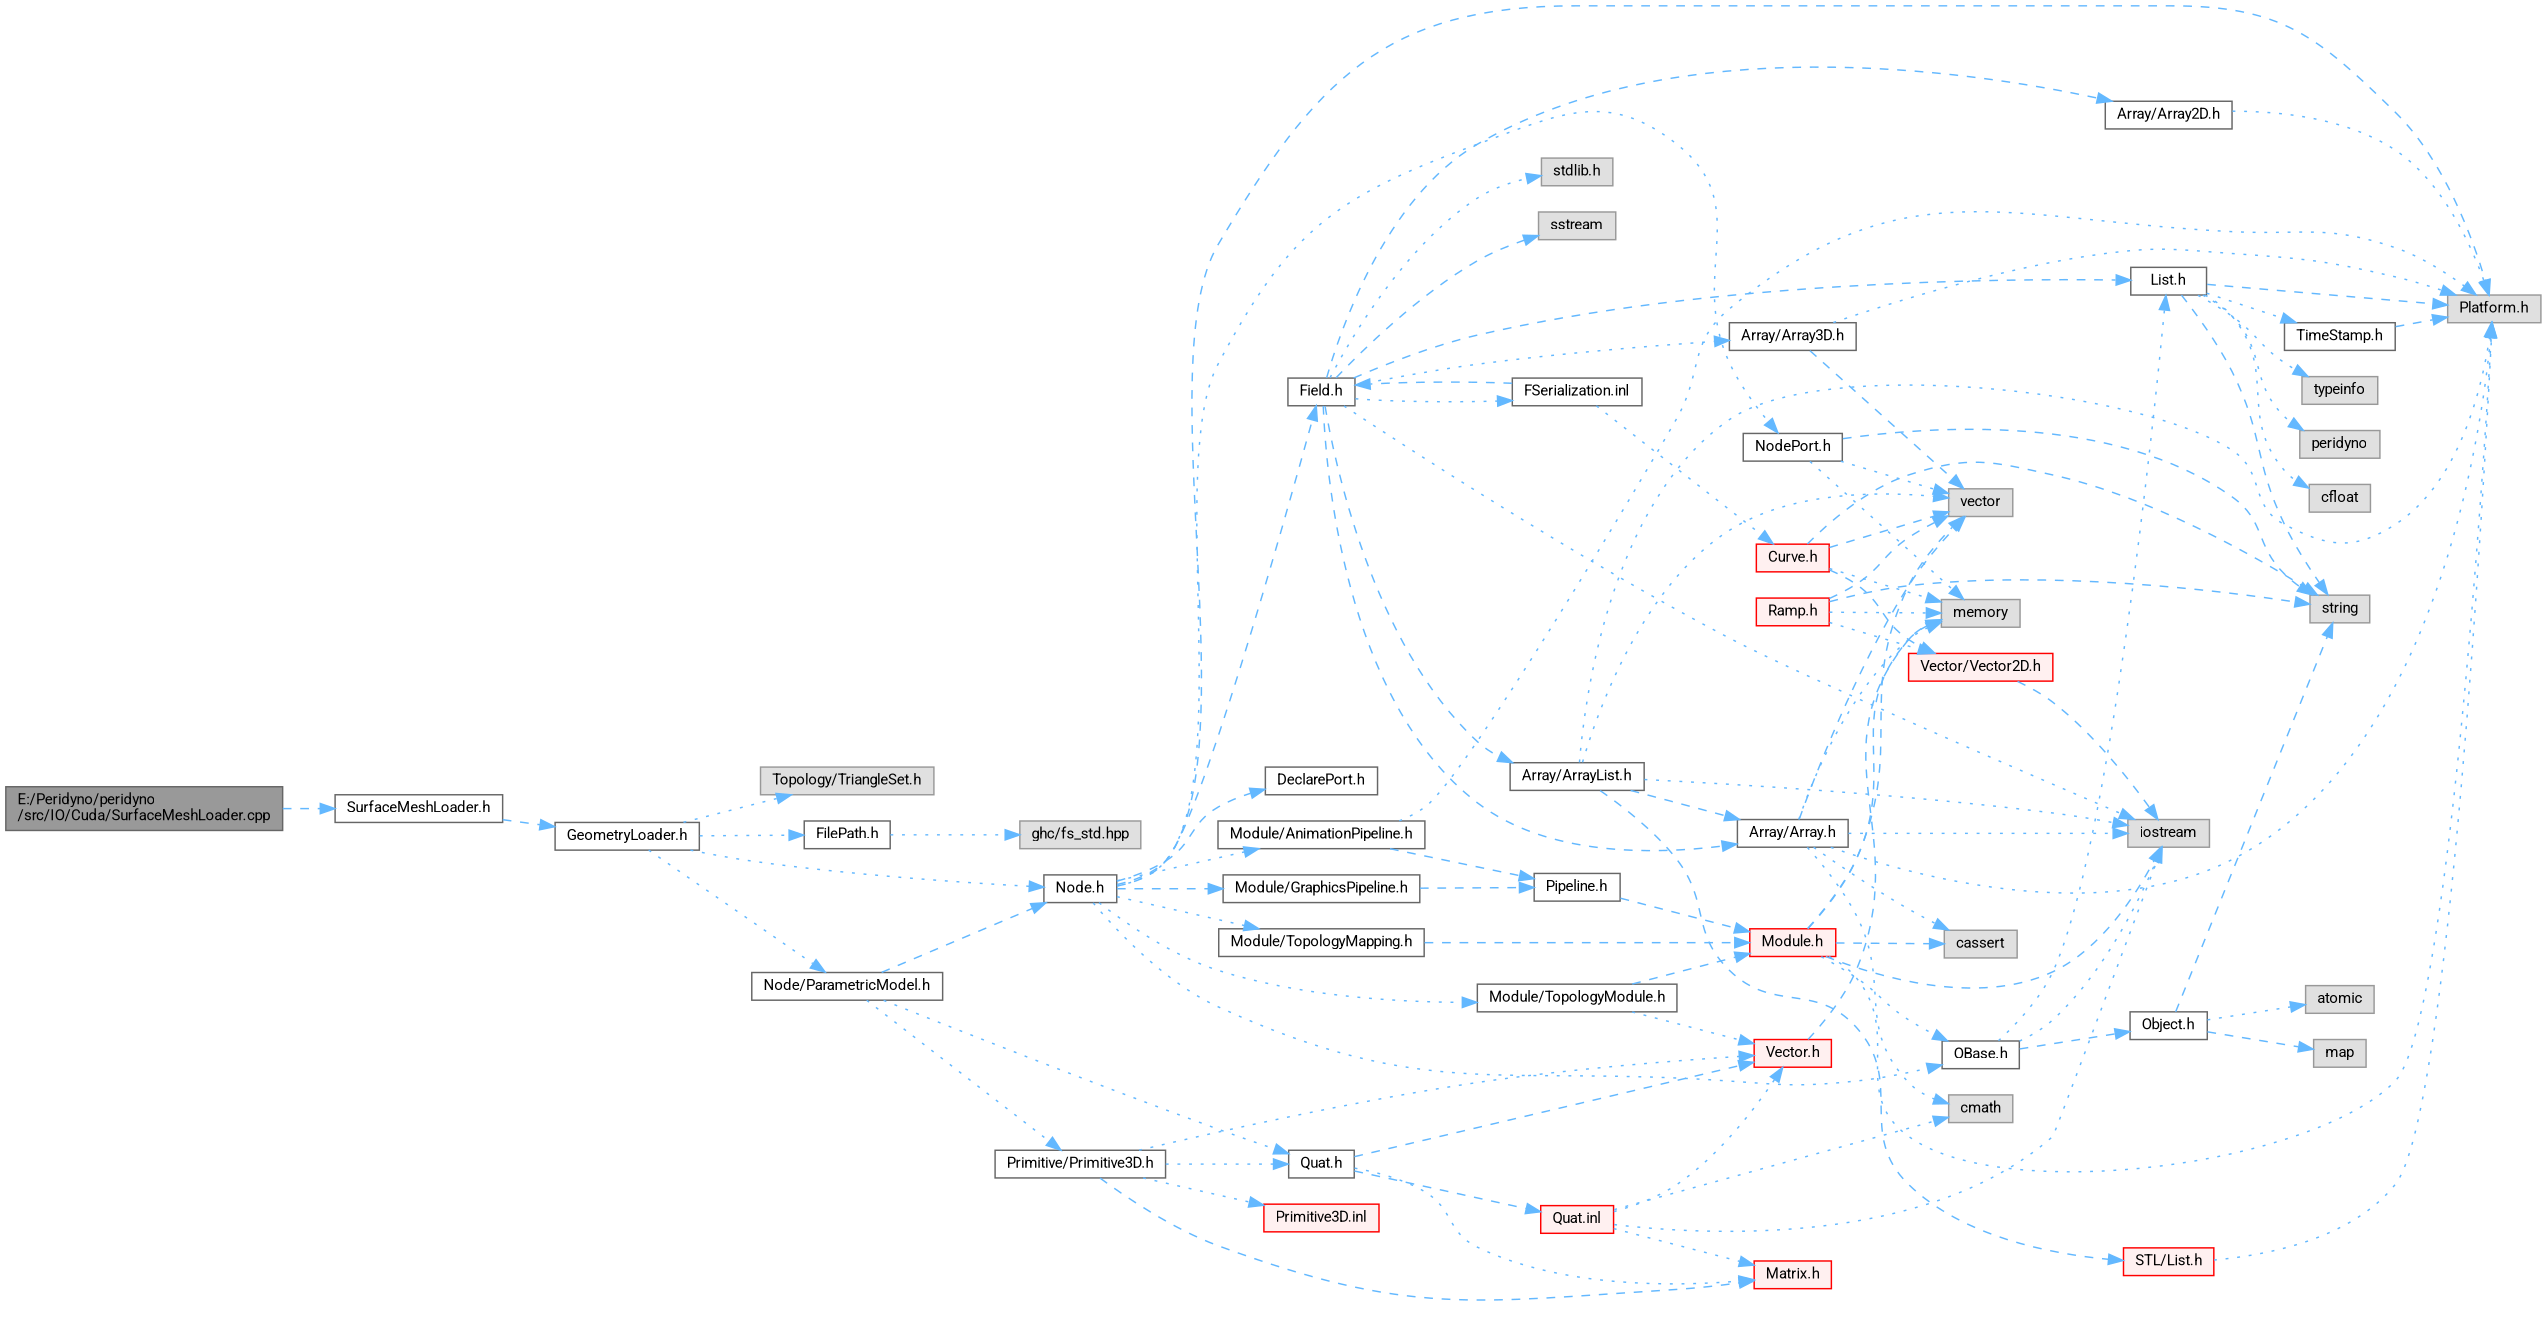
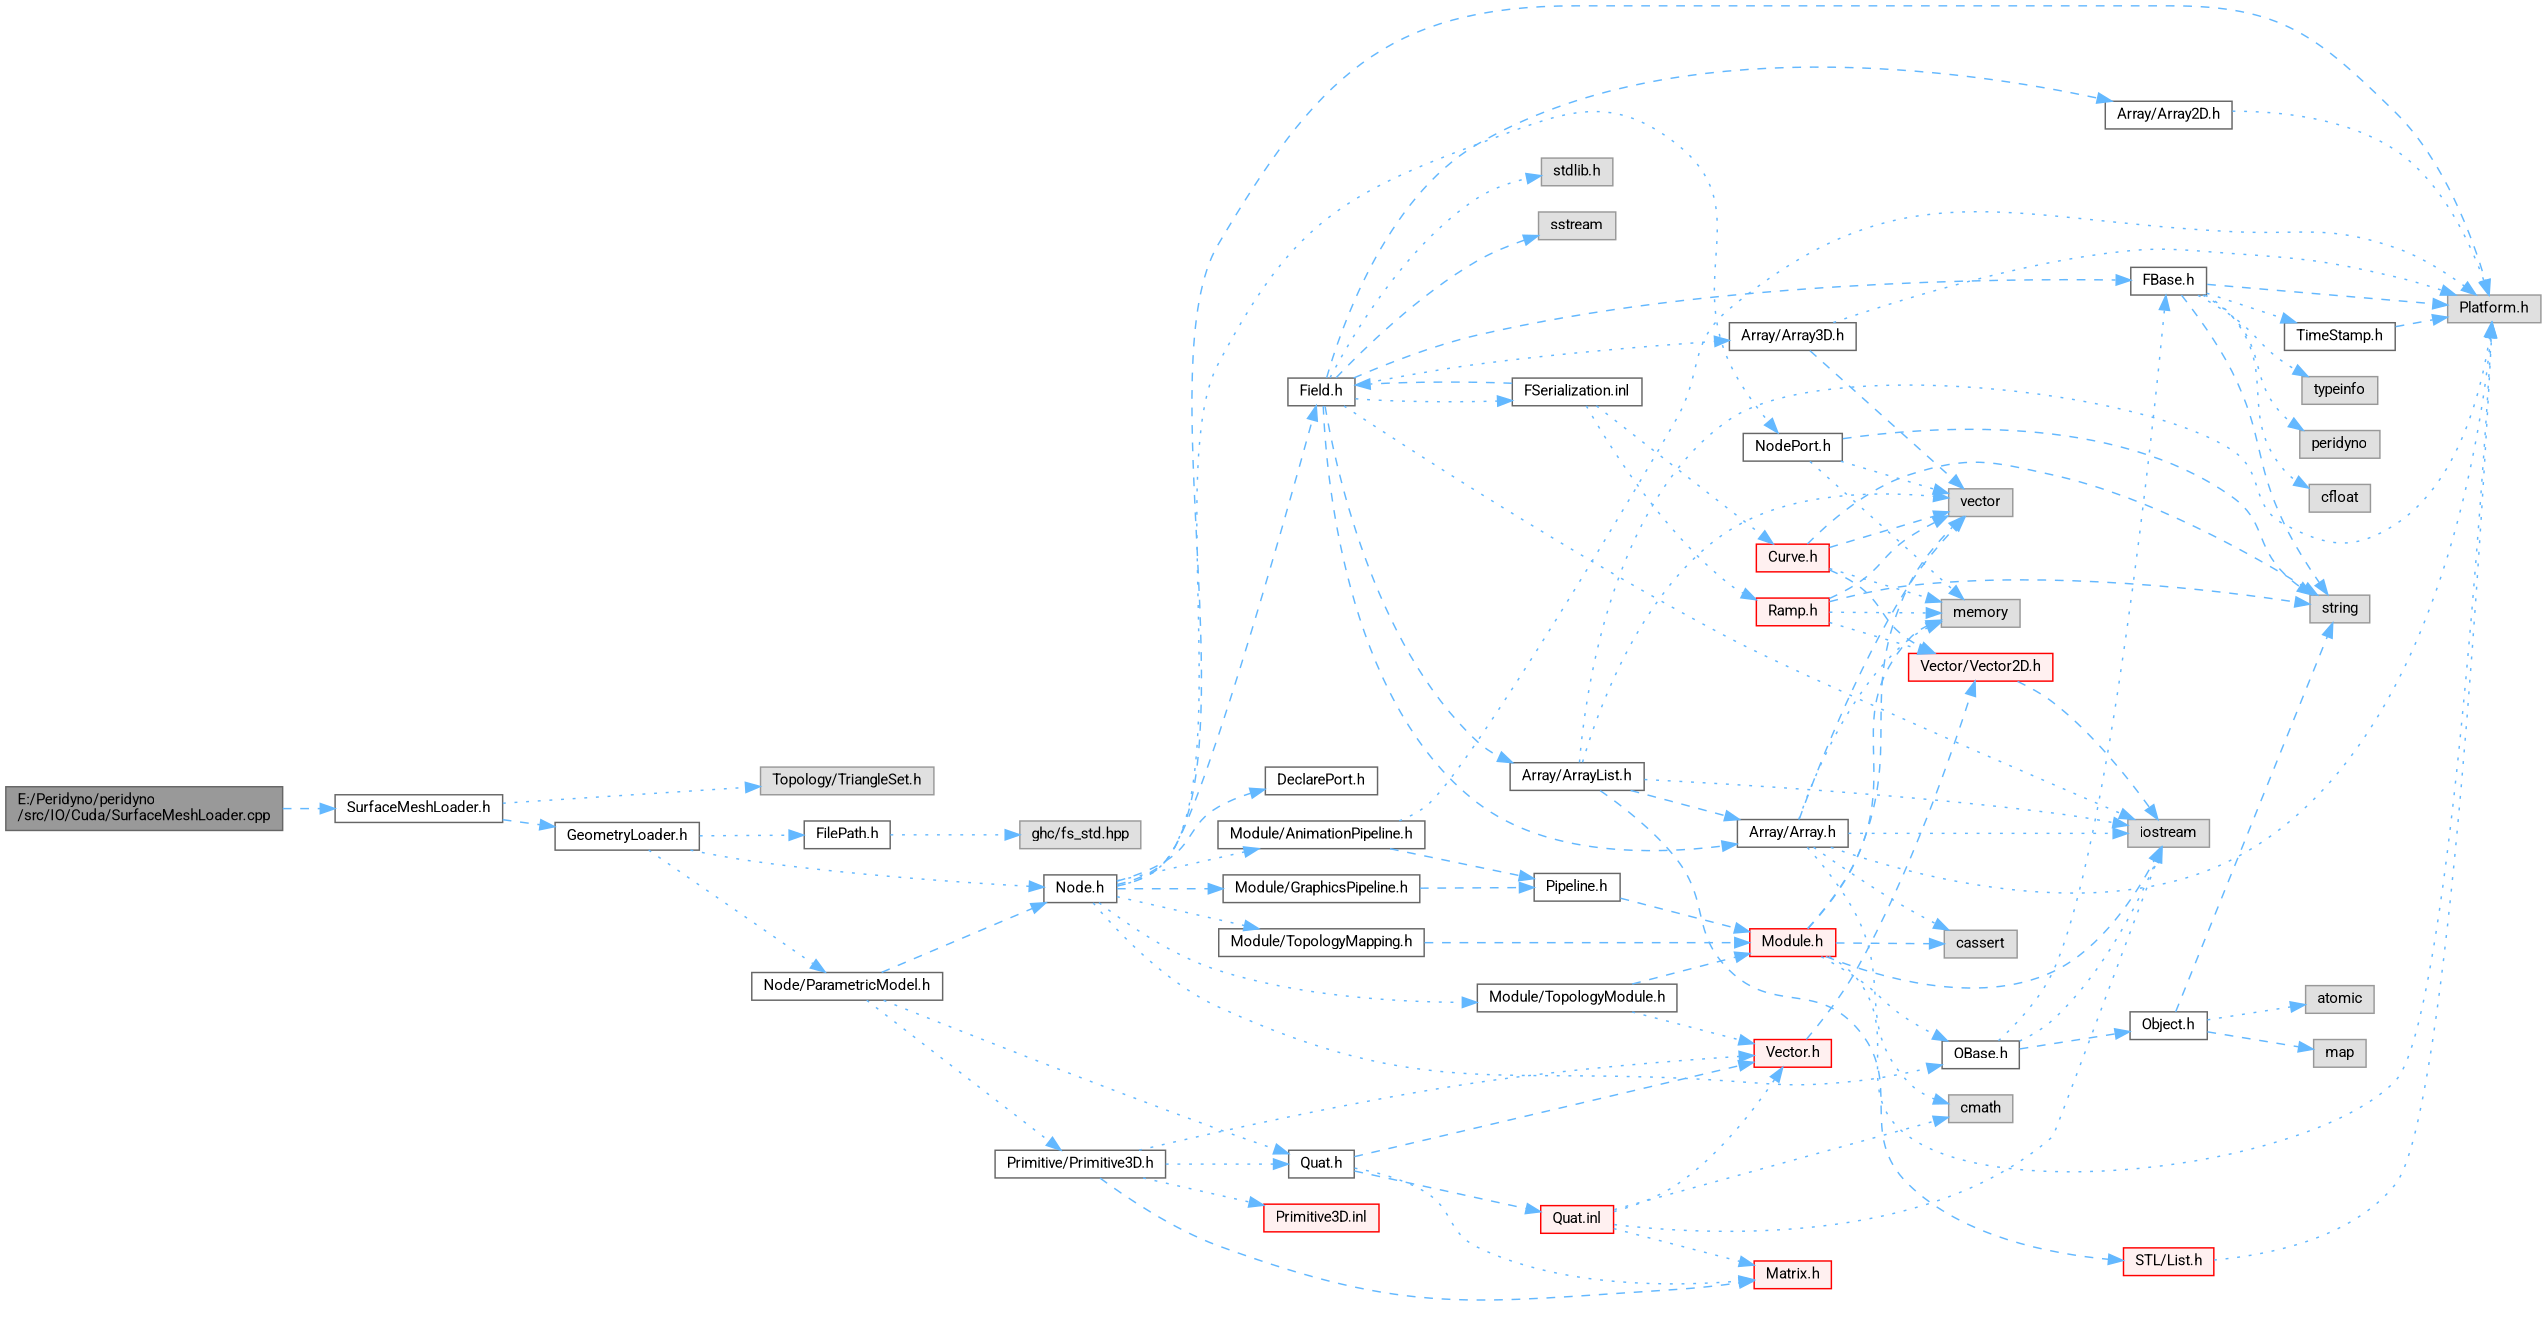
(2169, 281) -> (2169, 281)
none -> (1663, 517)
(730, 810) -> (624, 795)
(1874, 843) -> (1899, 884)
